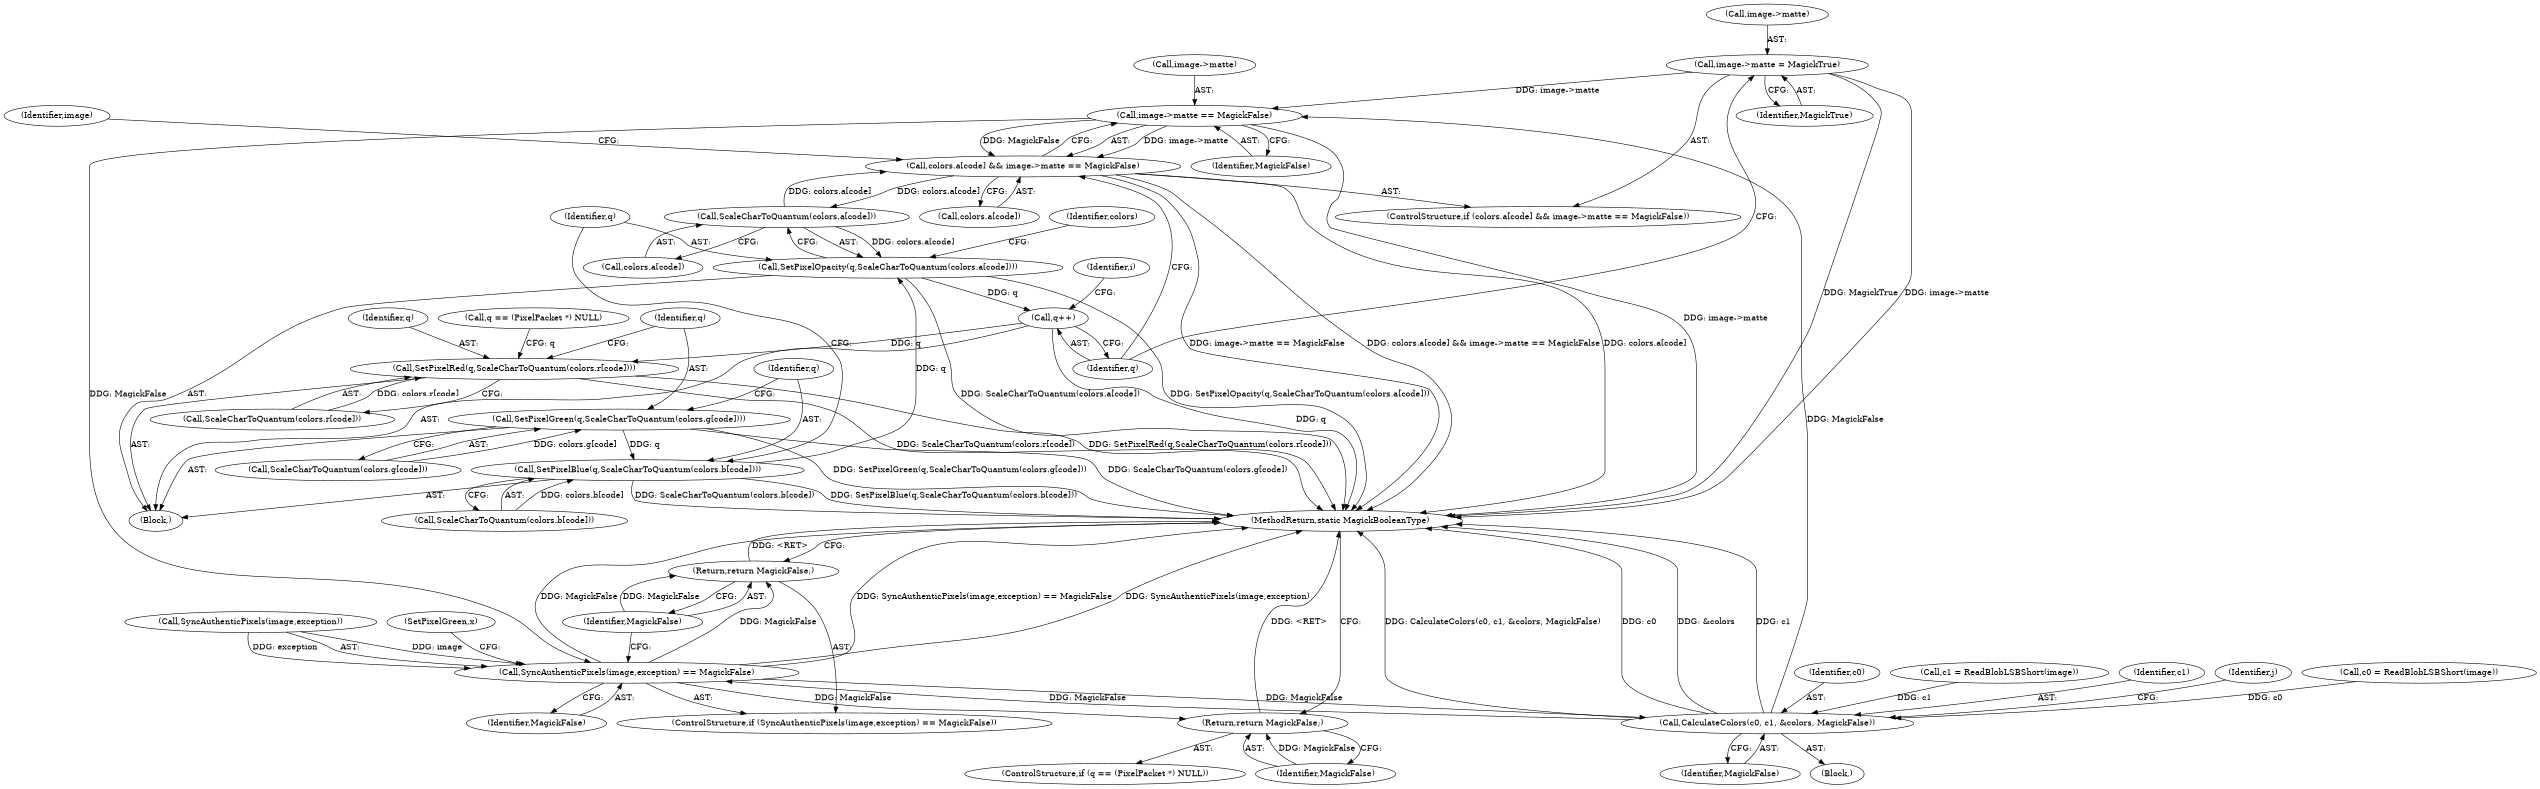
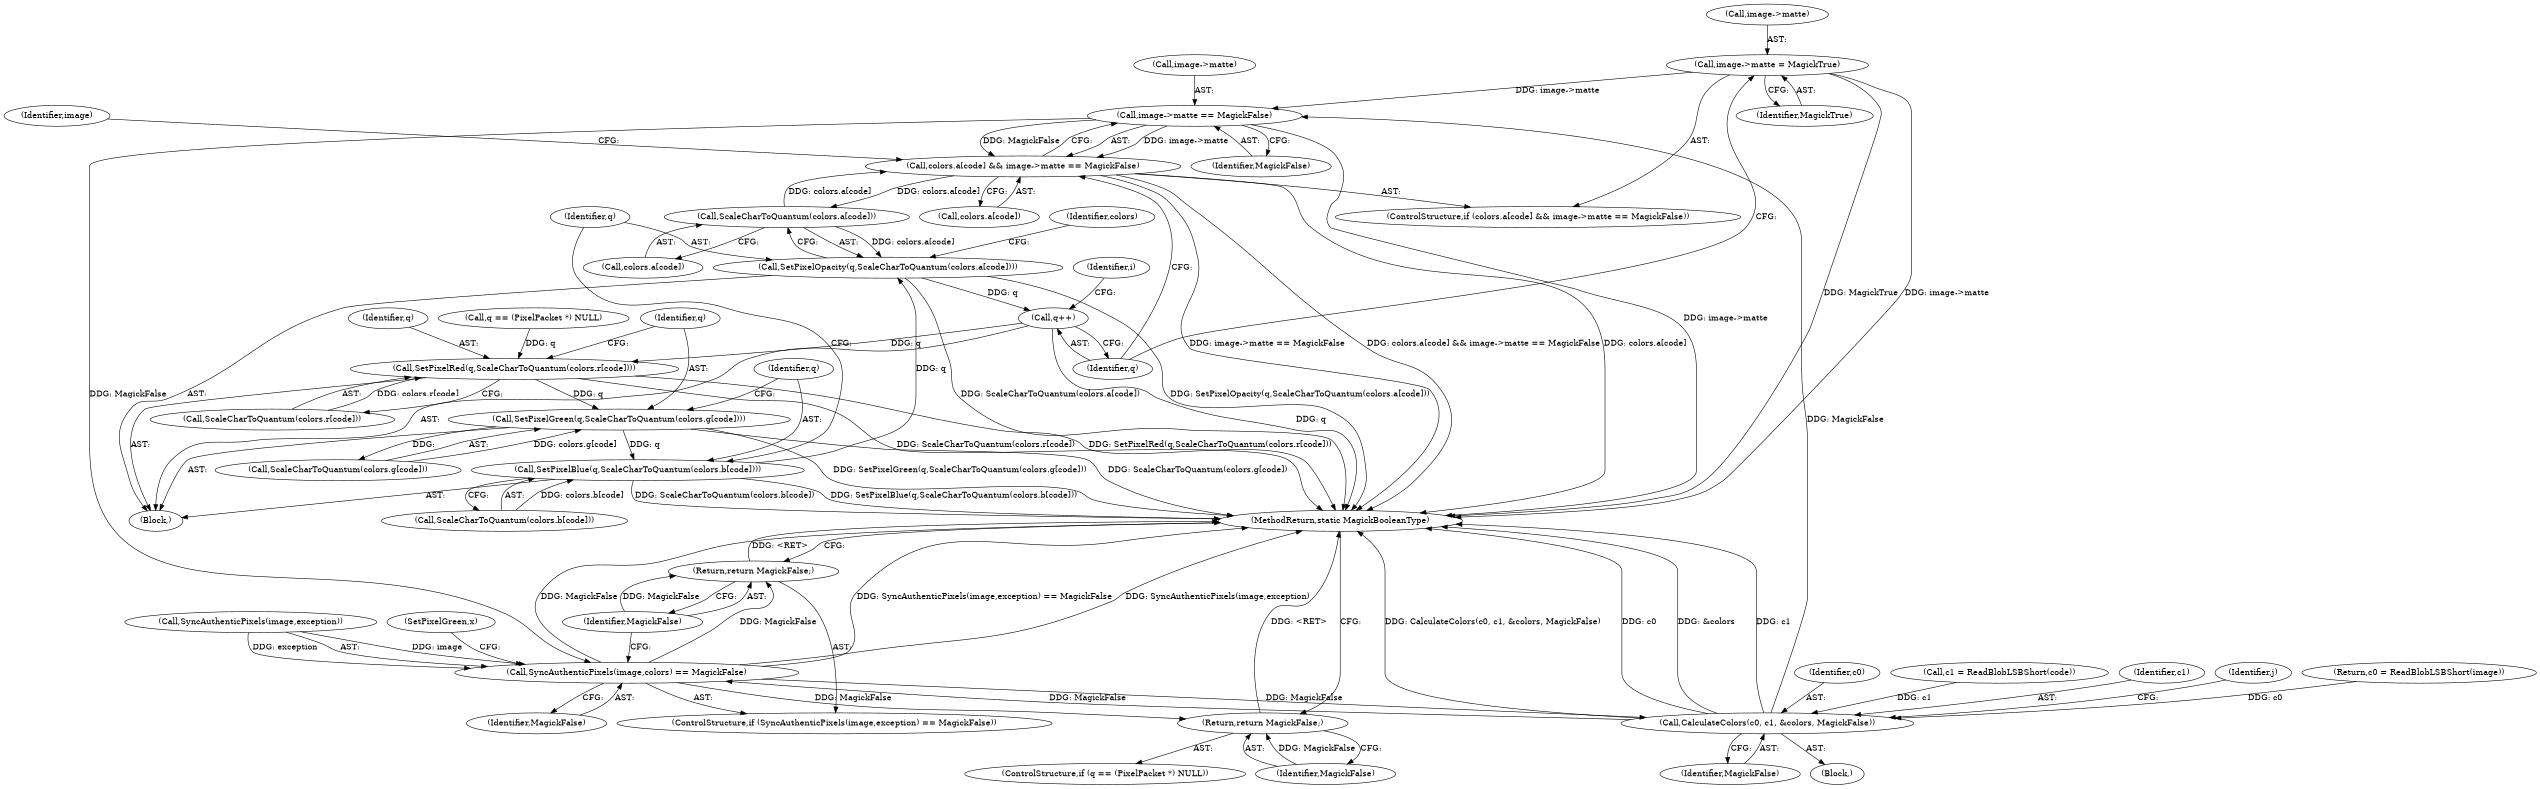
(541, 344) -> (541, 344)
none -> (564, 393)
(425, 445) -> (425, 445)
(627, 673) -> (627, 673)
(2000, 673) -> (2000, 673)
(2419, 673) -> (2419, 673)
